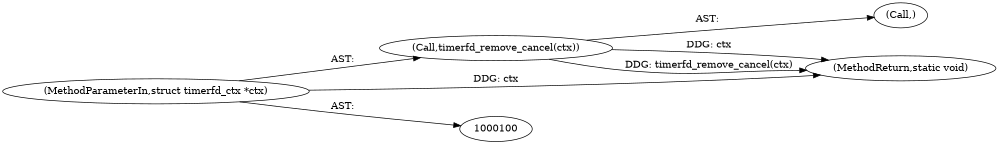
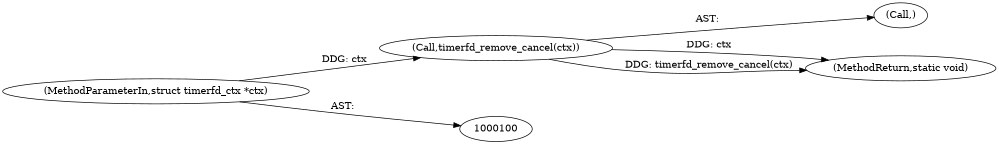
(344, 60) -> (344, 60)
(561, 85) -> none
